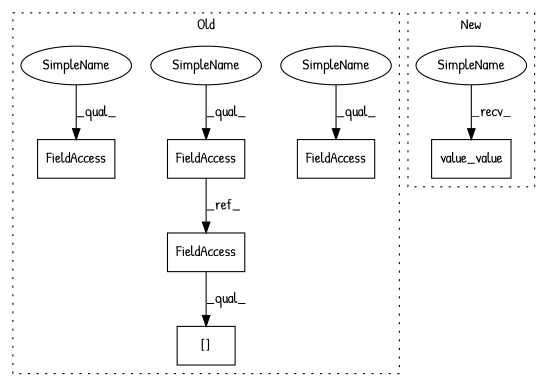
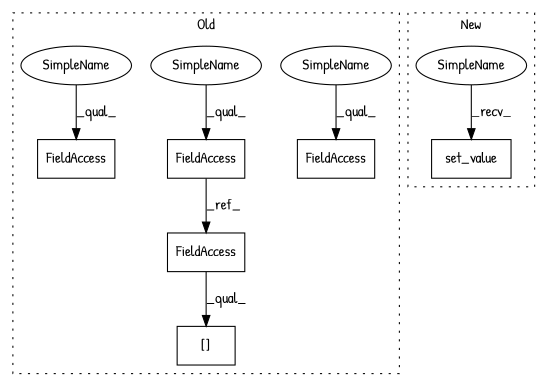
(471, 159) -> (471, 159)
